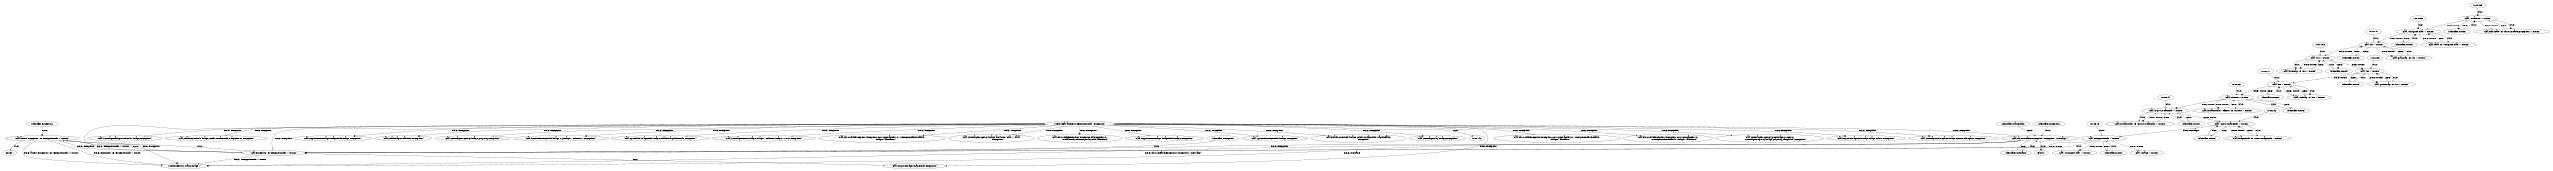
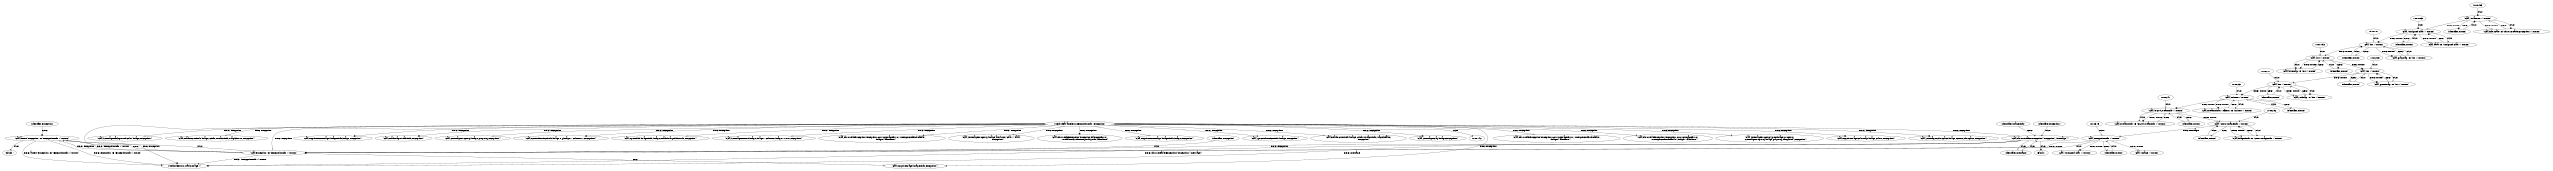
(2024, 146) -> (2024, 146)
